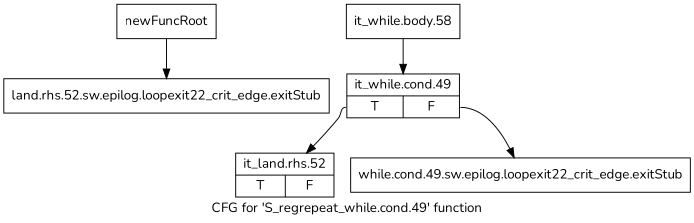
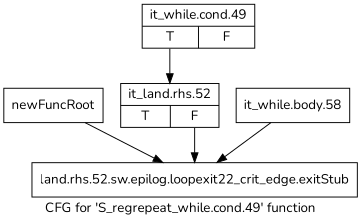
(403, 52) -> (248, 140)
none -> (195, 140)
(520, 175) -> none
